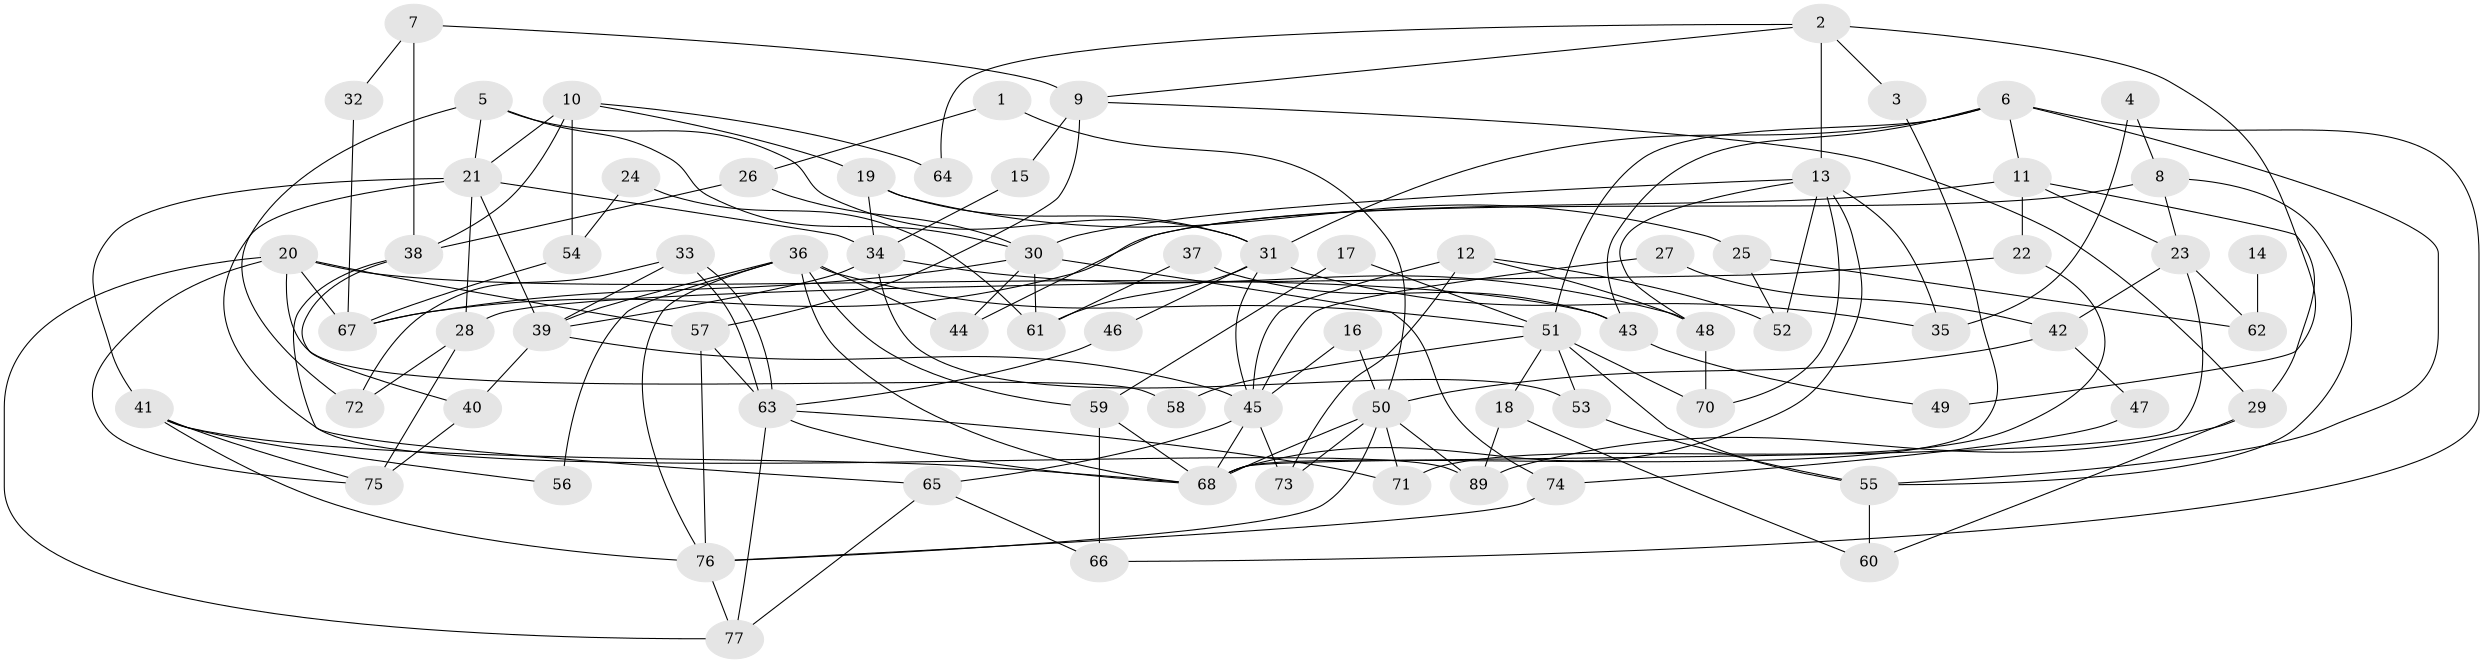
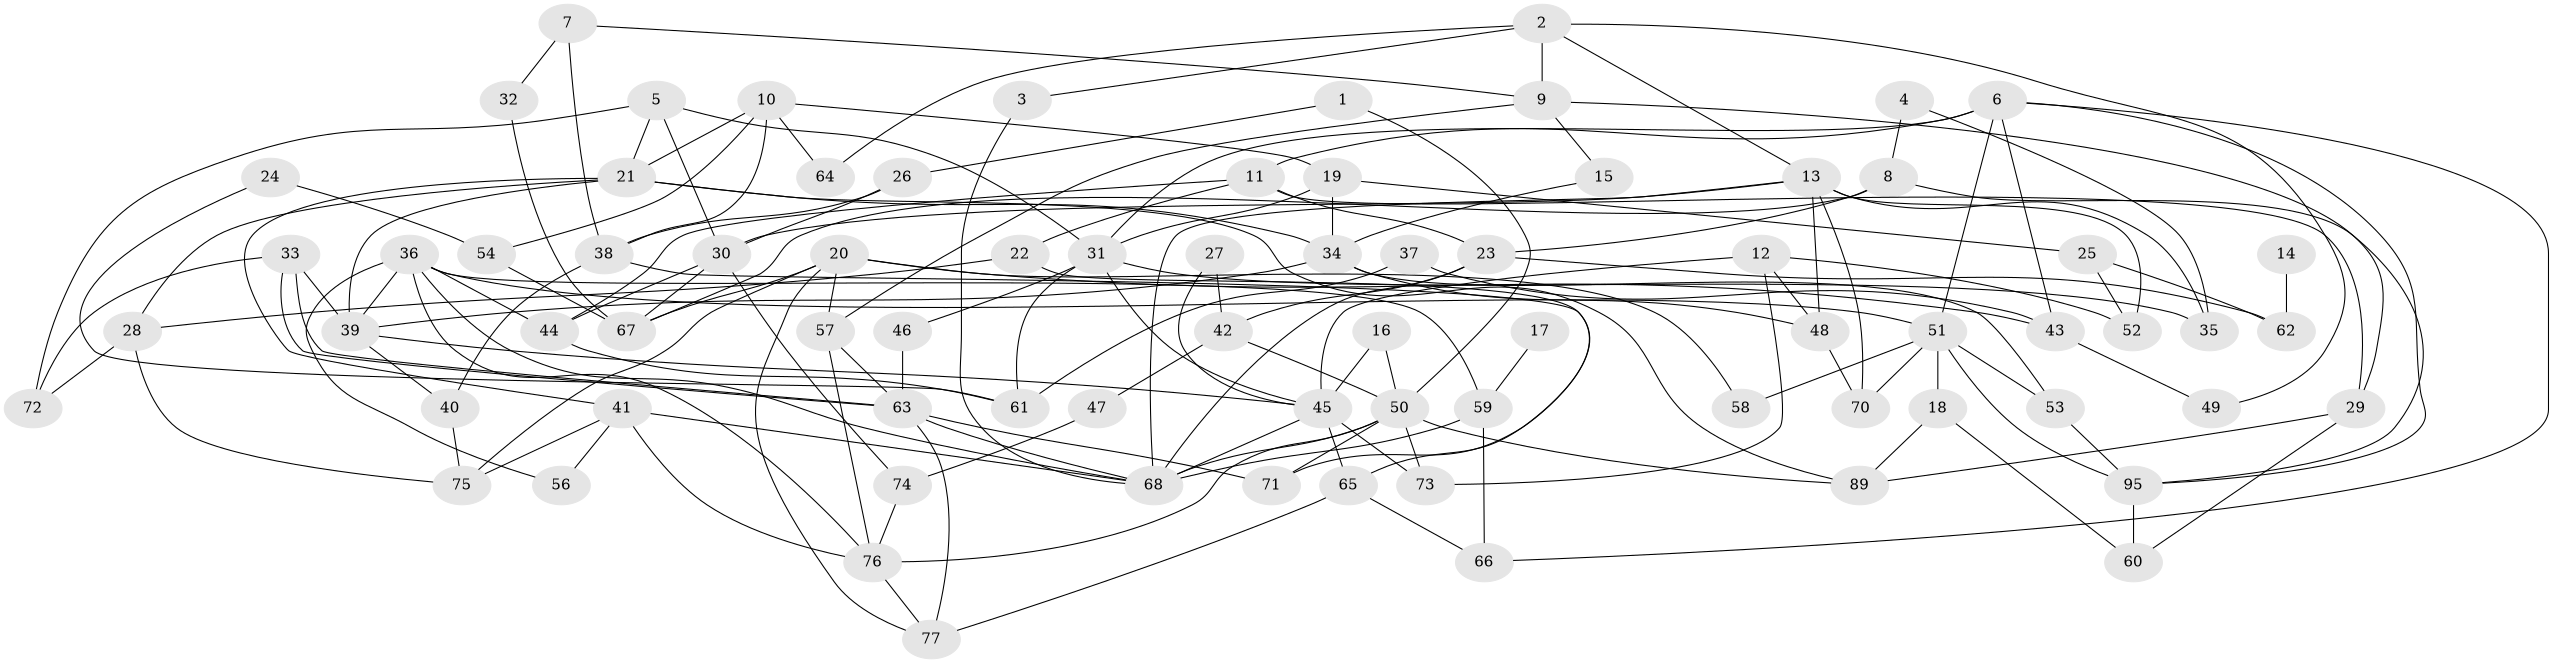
(1035, 293) -> (782, 377)
(1449, 293) -> none
(1869, 486) -> (2134, 486)
